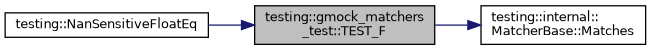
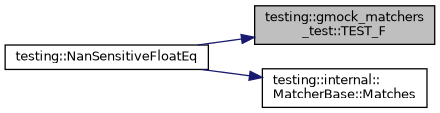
(451, 25) -> (225, 73)
